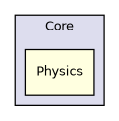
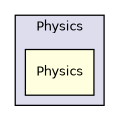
(60, 27) -> (60, 27)
